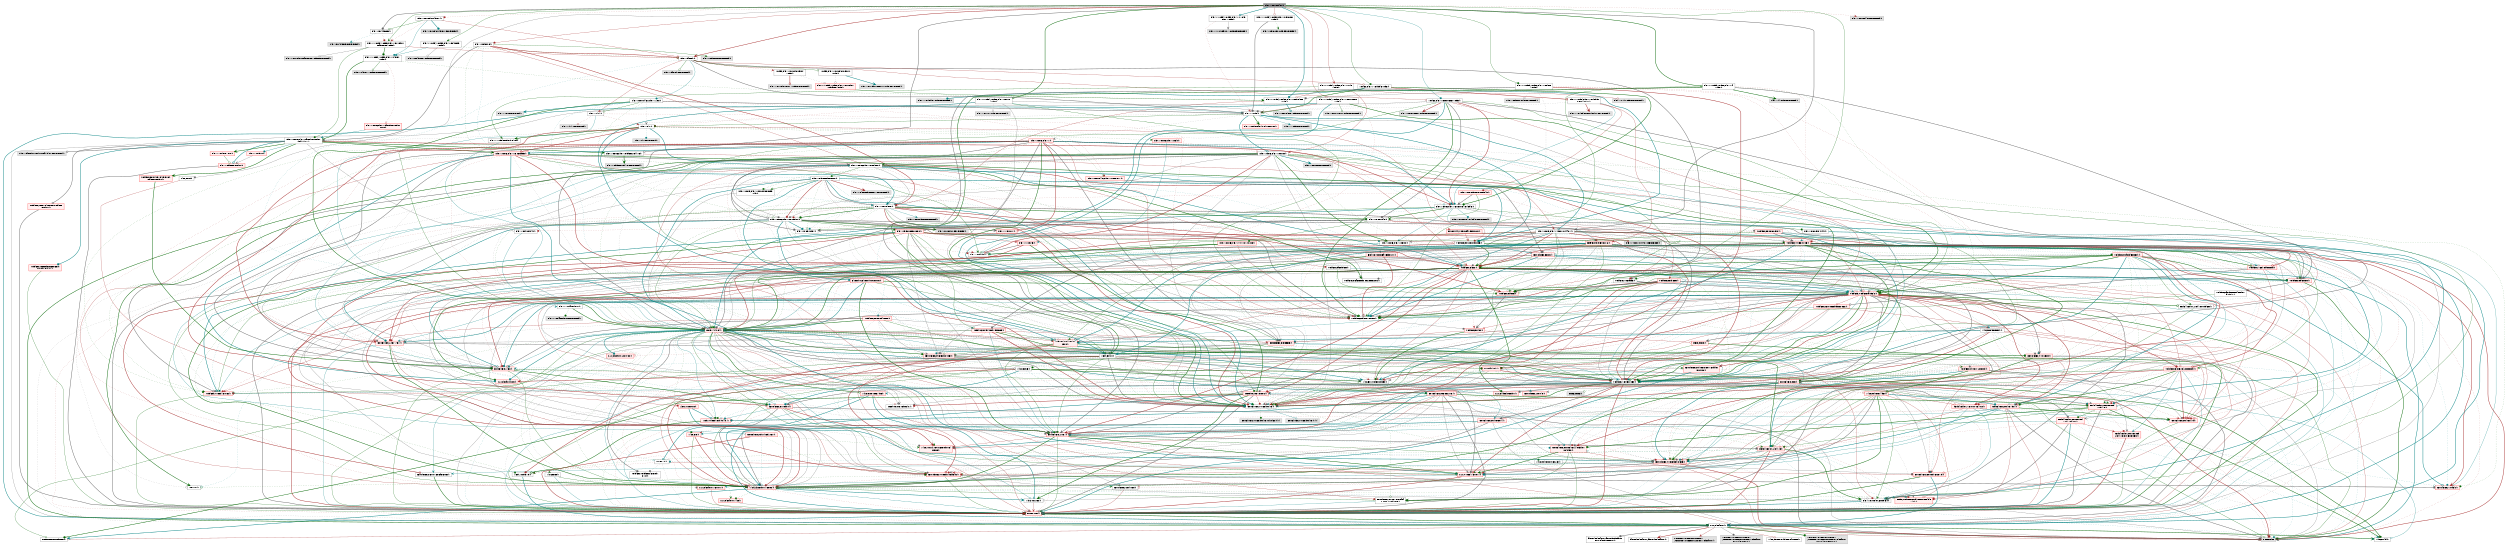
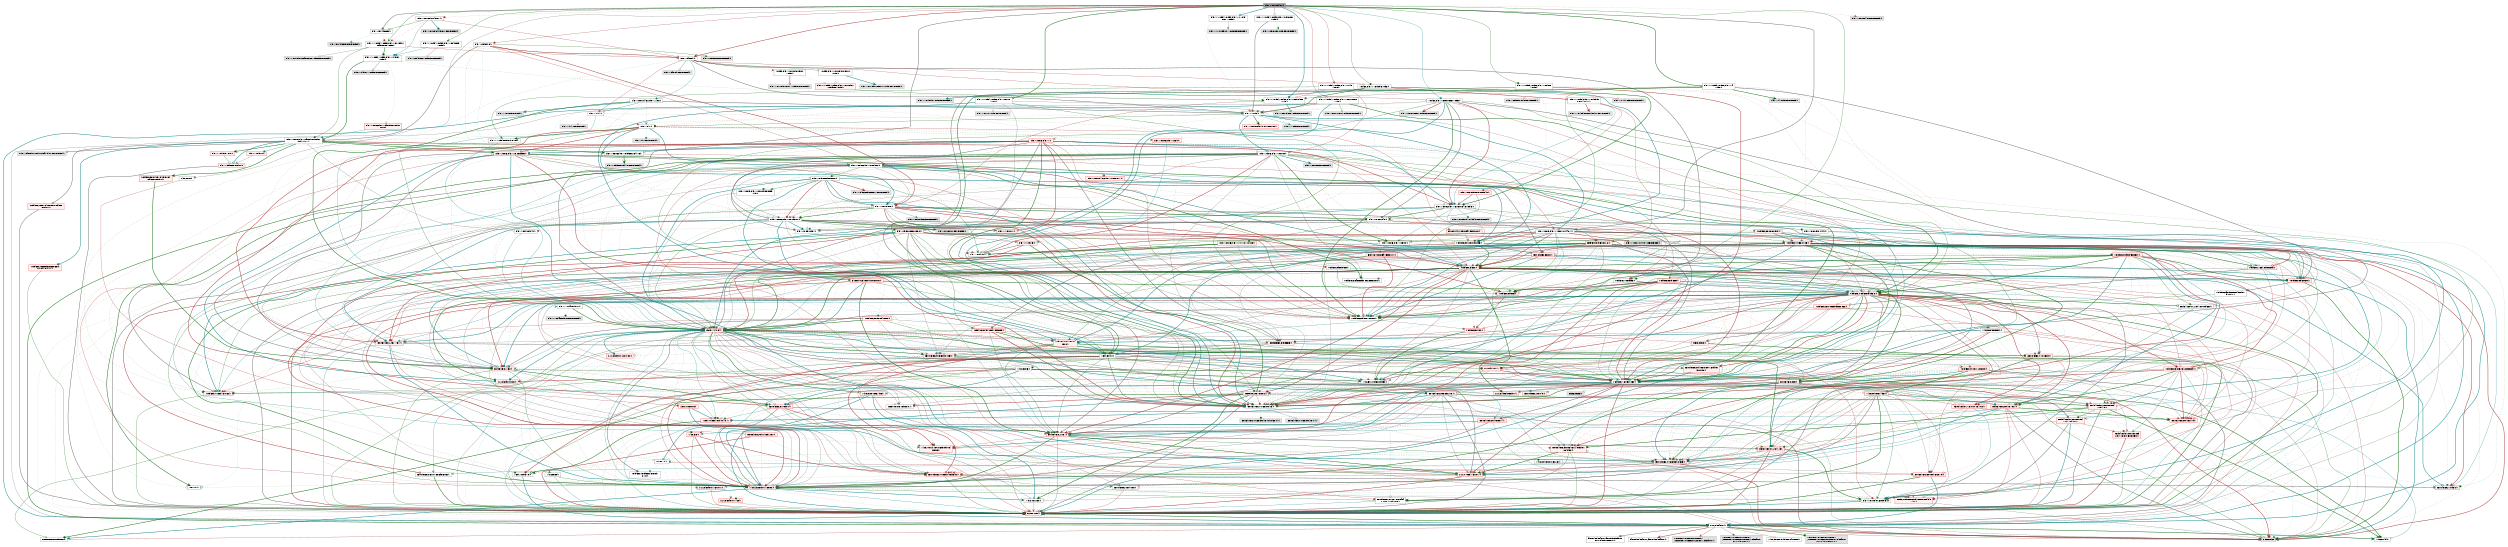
(545, 465) -> (545, 465)
